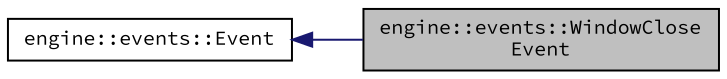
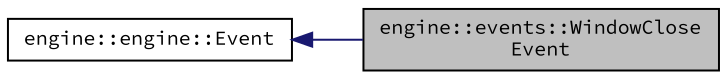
(150, 40) -> (150, 40)
